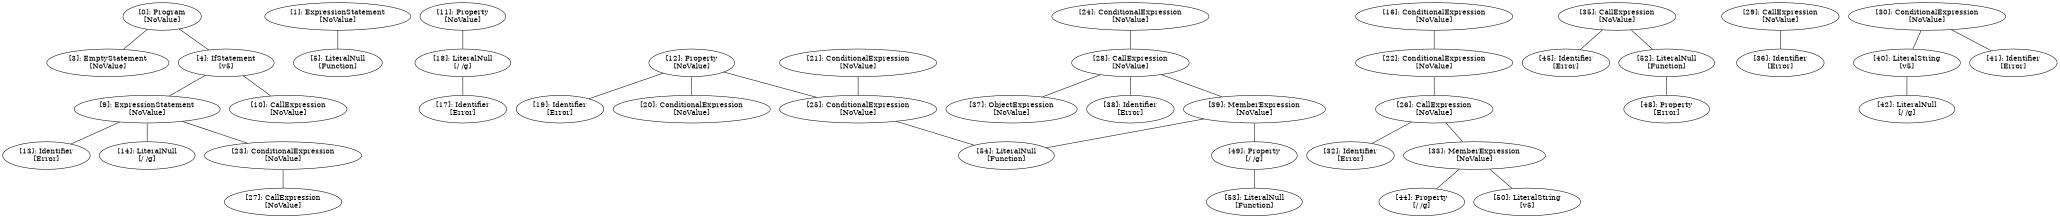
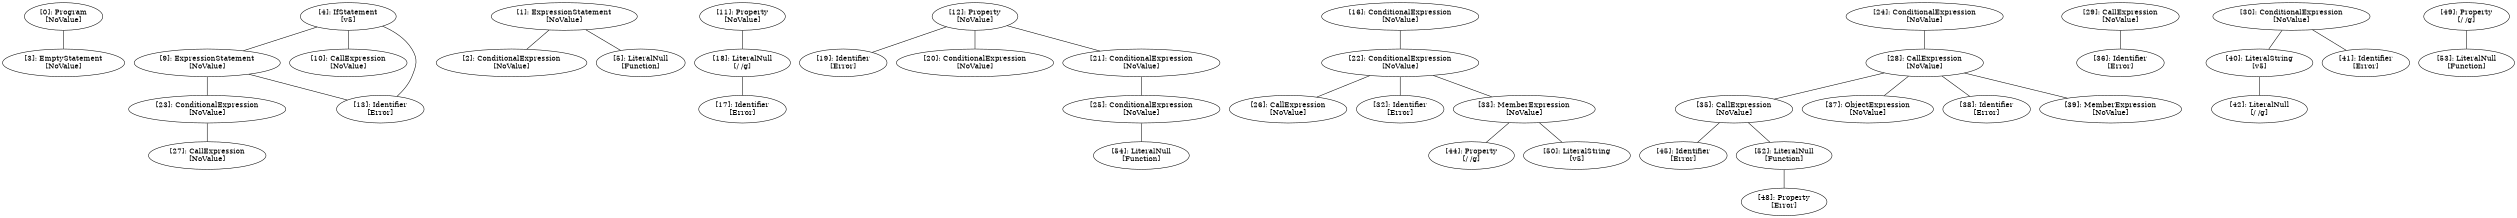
(194, 39) -> (415, 56)
none -> (512, 63)
(770, 85) -> (1054, 38)
none -> (1829, 86)
(1254, 132) -> none
(1454, 132) -> (1462, 86)
(1125, 133) -> none
(1392, 133) -> (1400, 86)
(147, 156) -> none
